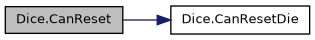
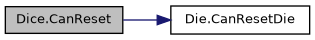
(240, 20) -> (240, 20)
